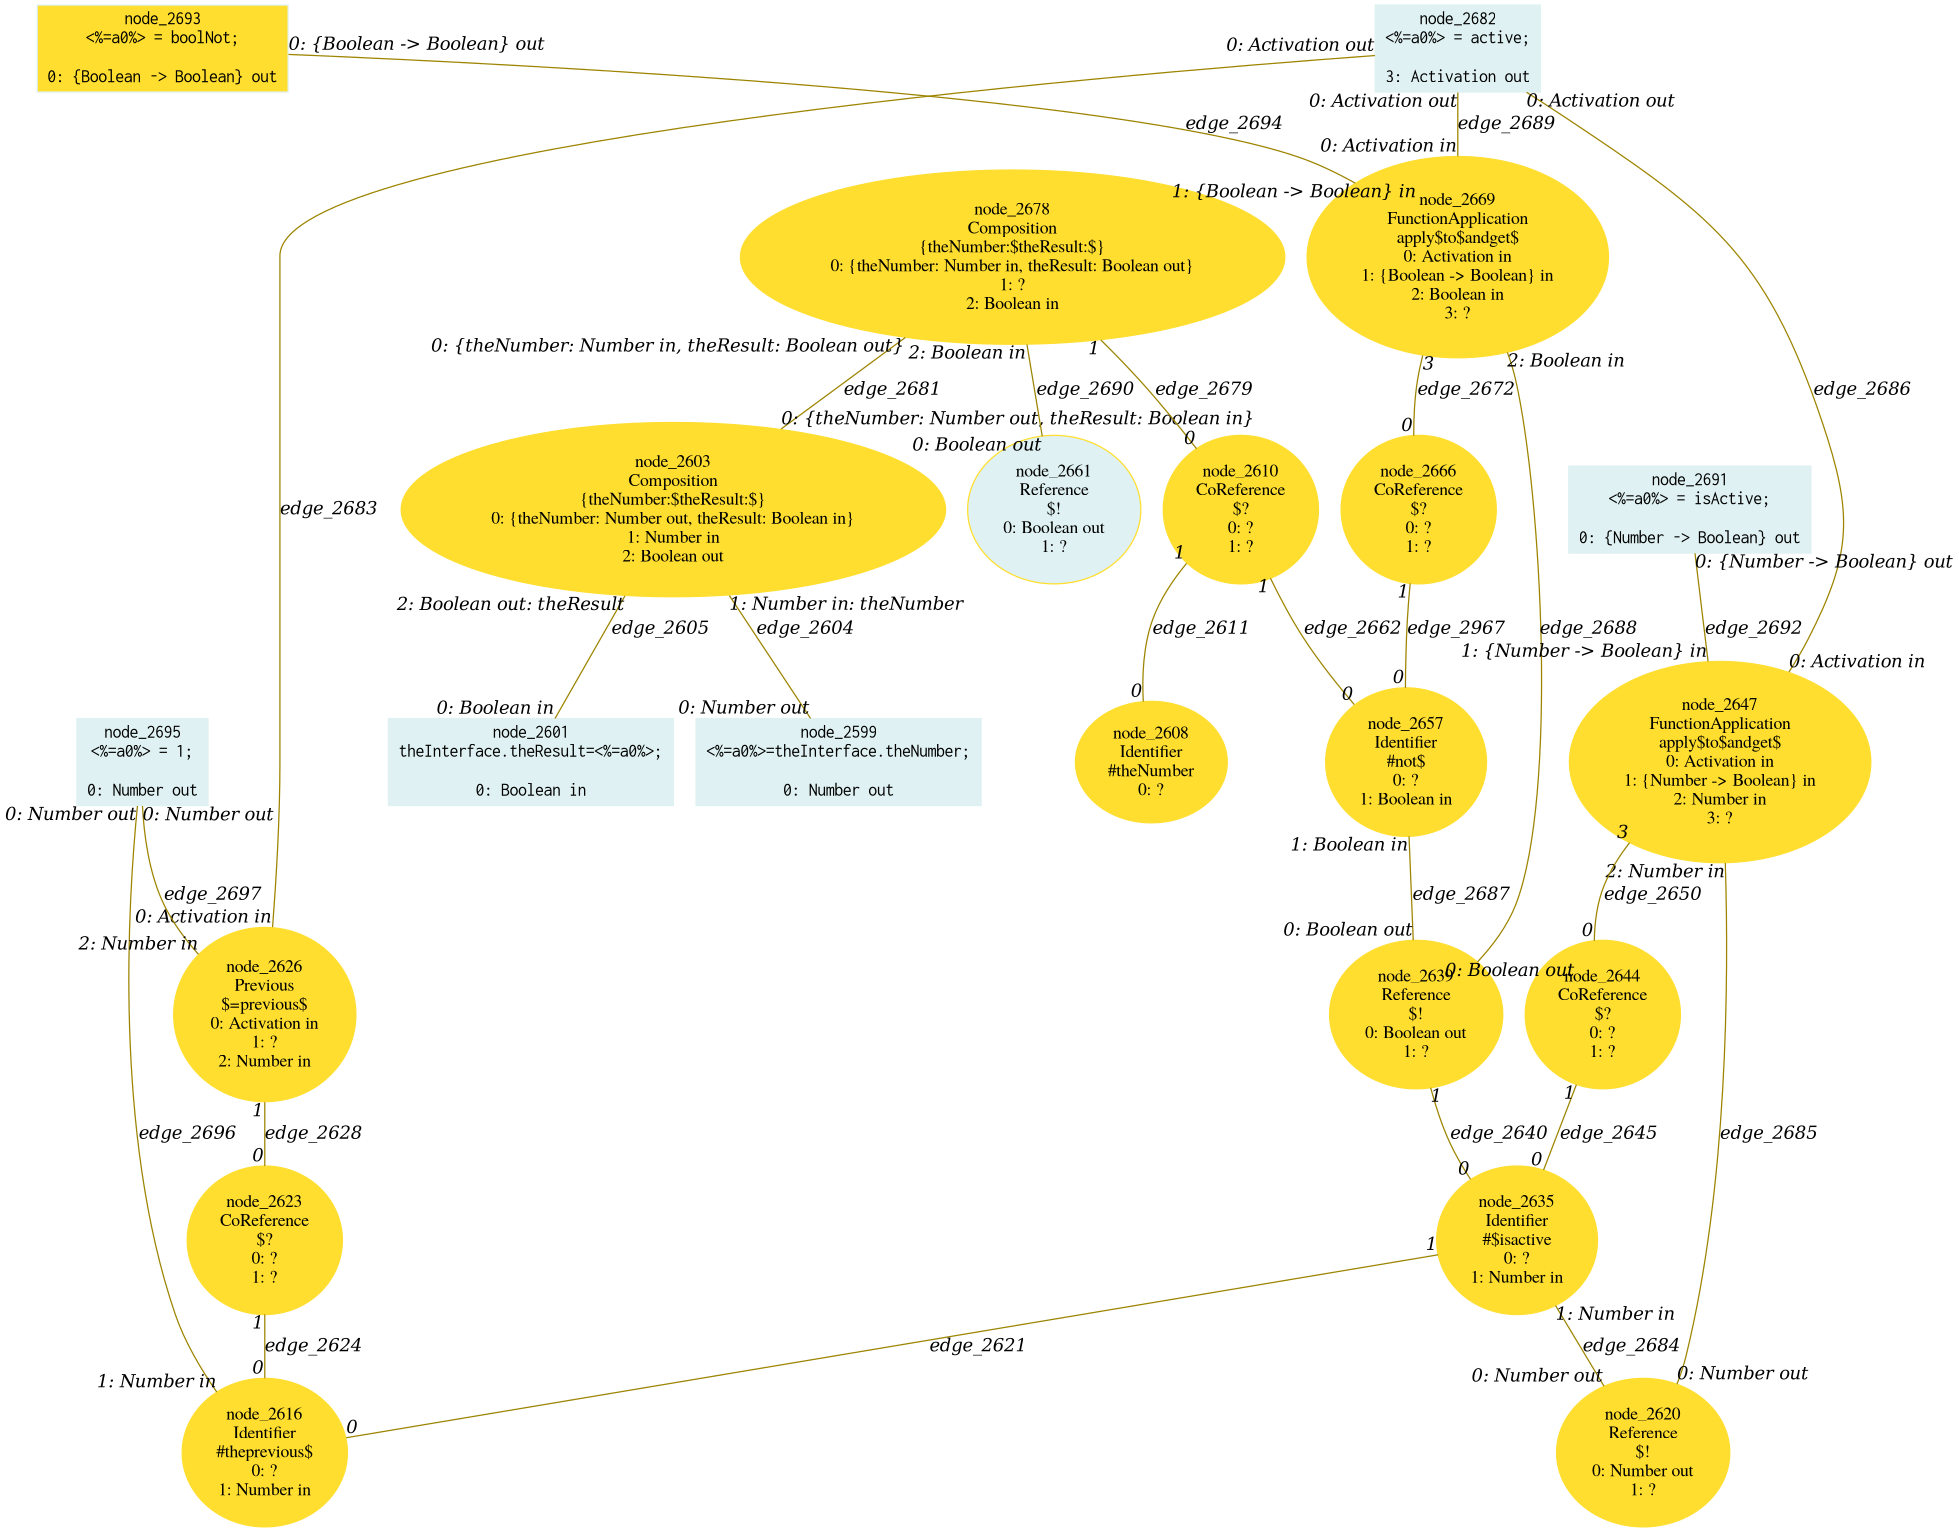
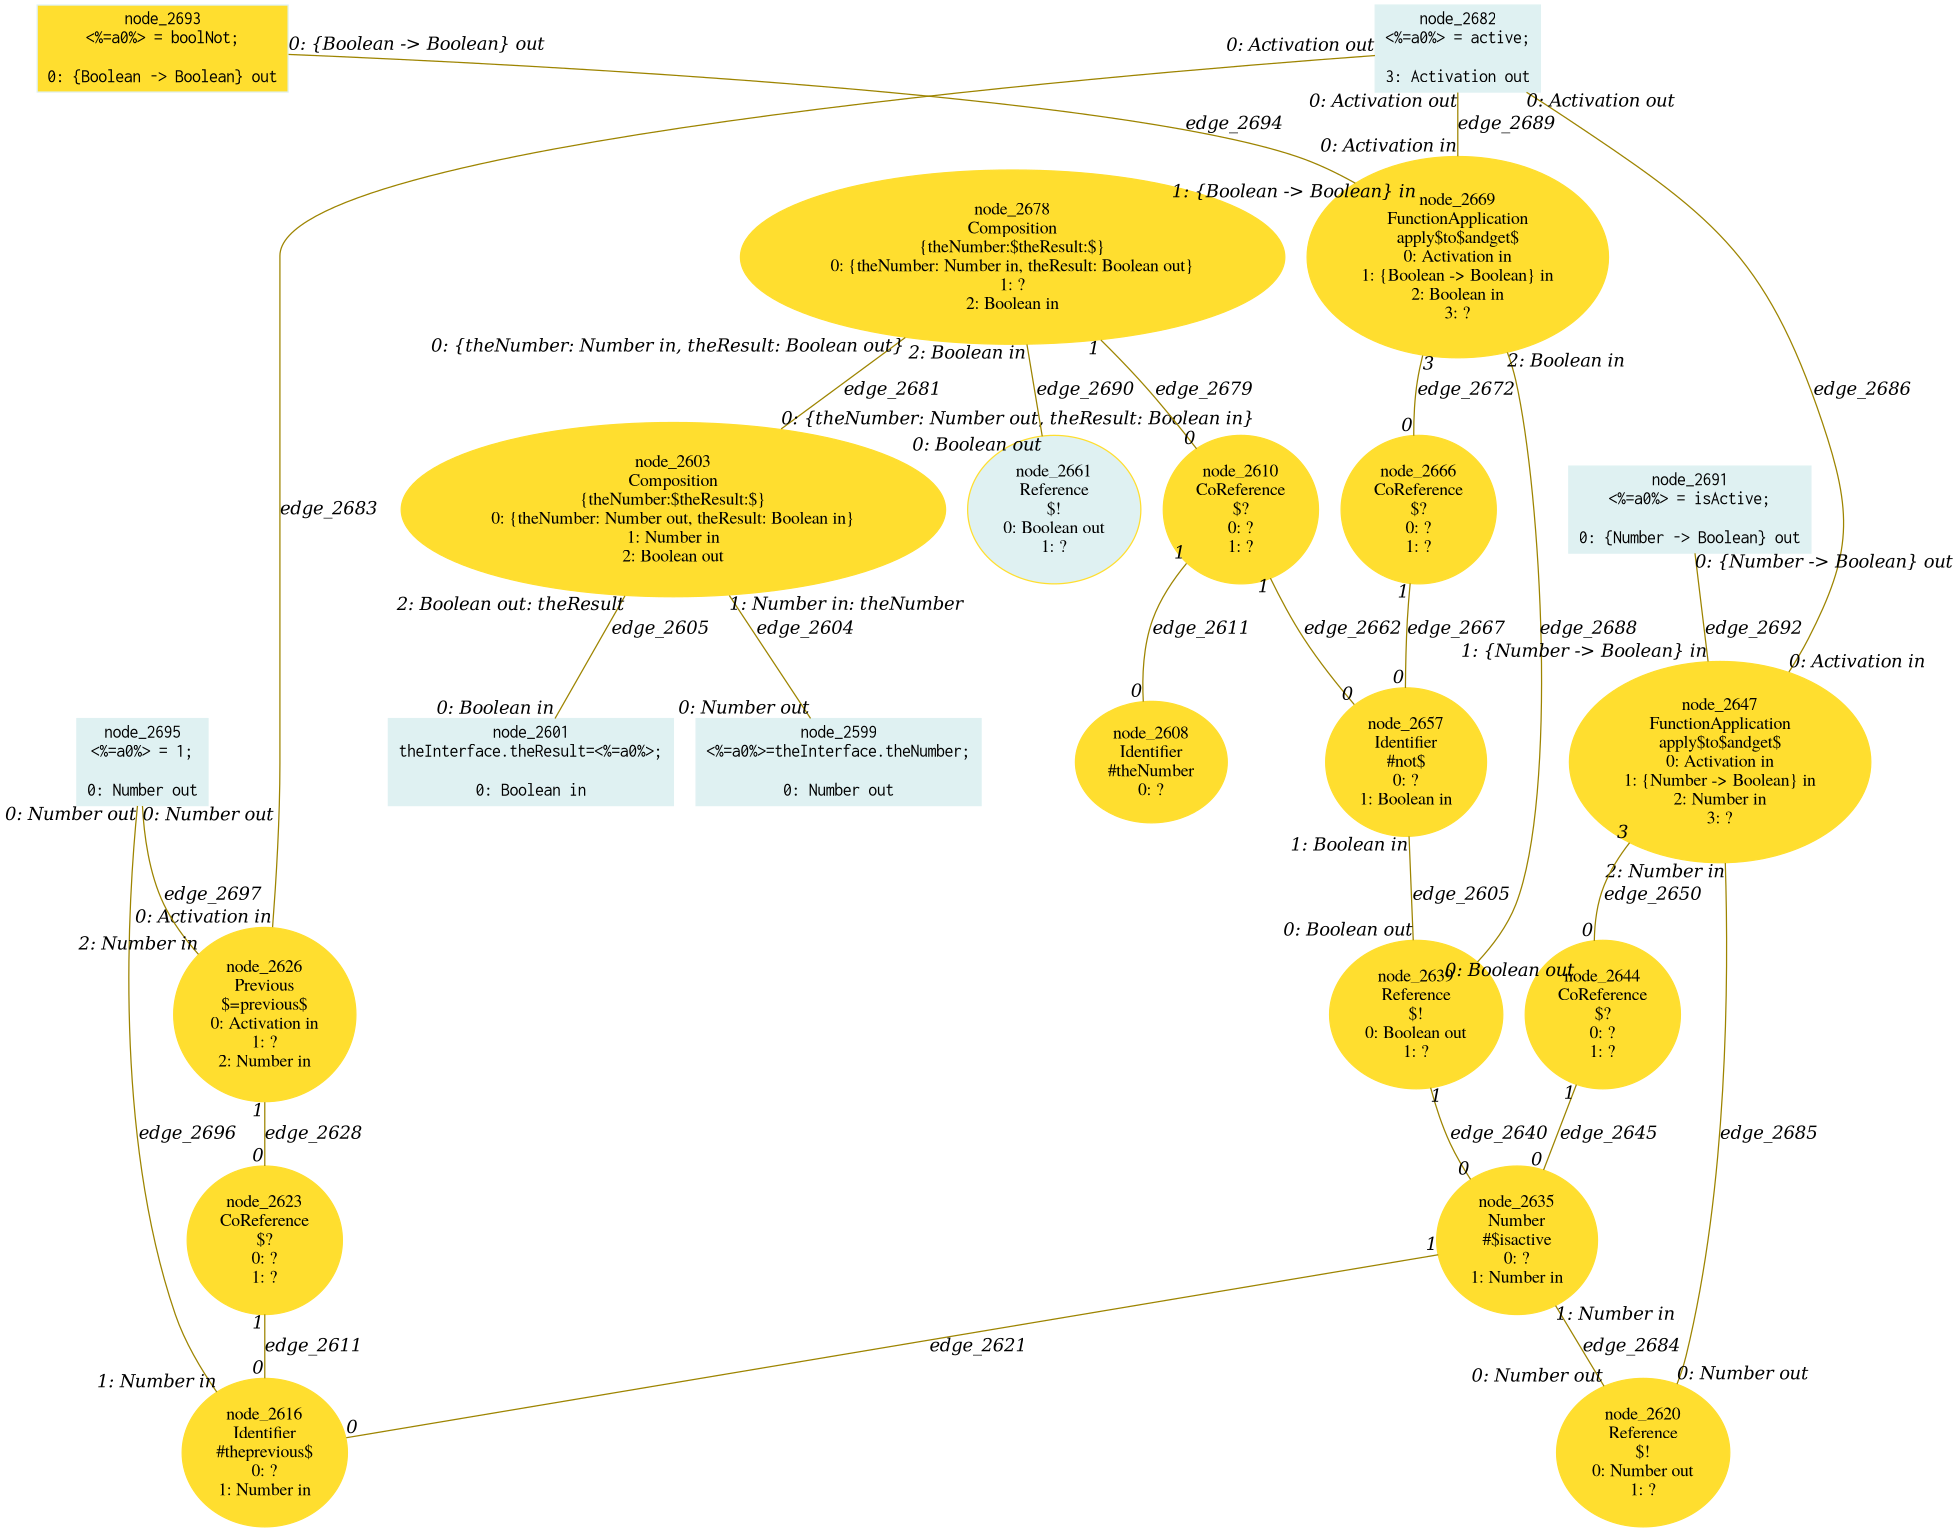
(1457, 629) -> (1457, 629)
(1462, 895) -> (1462, 895)
(1517, 1240) -> (1517, 1240)
(314, 1347) -> (314, 1347)
